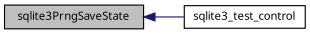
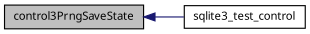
(74, 17) -> (74, 17)
